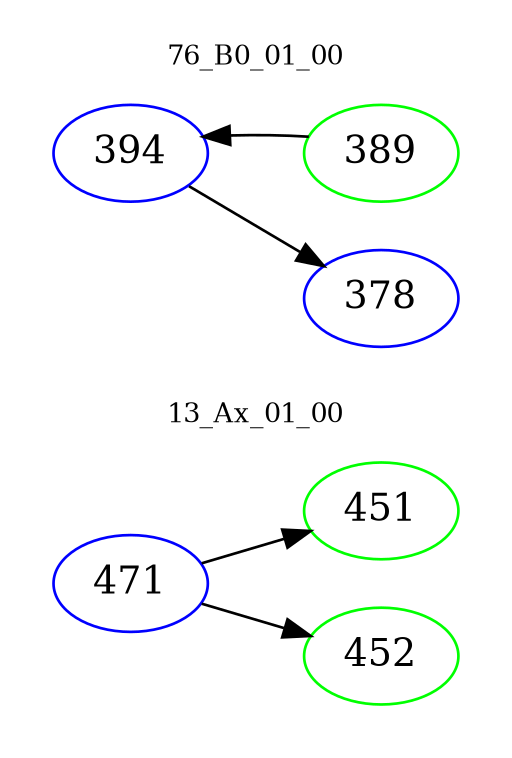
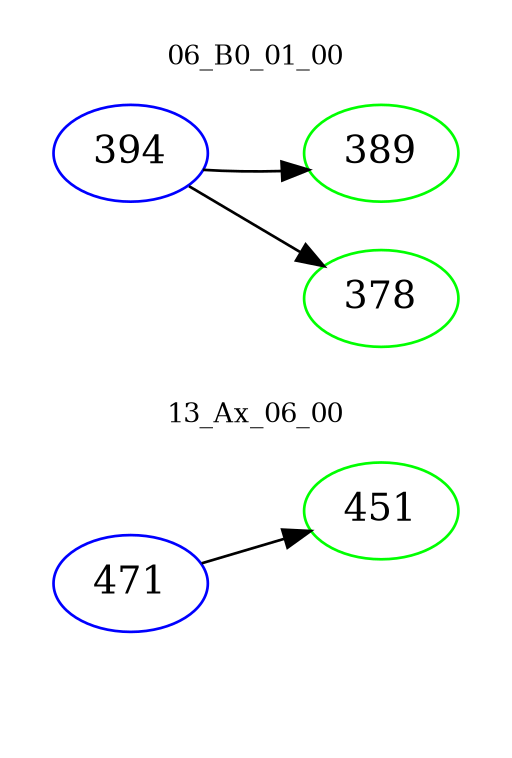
(256, 58) -> (256, 58)
(270, 135) -> (242, 171)
(381, 298) -> (381, 298)
(256, 415) -> (256, 415)
(381, 656) -> none
